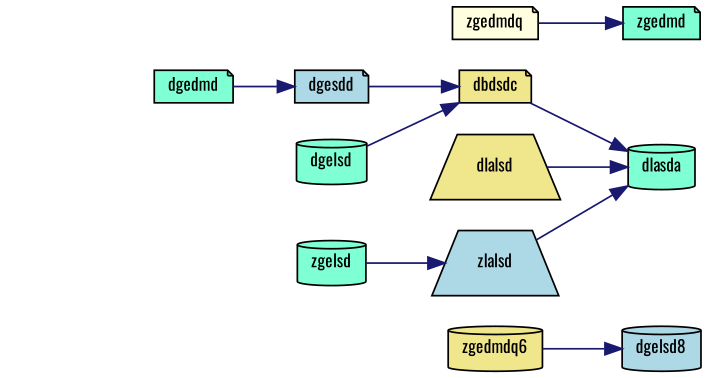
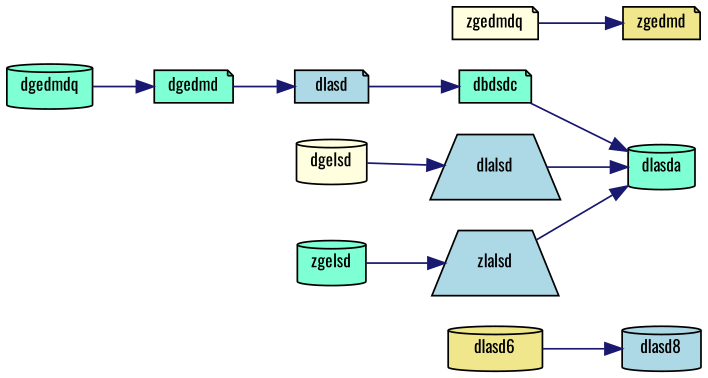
(662, 23) -> (662, 23)
none -> (50, 87)
(332, 87) -> (332, 87)
(495, 87) -> (495, 87)
(405, 128) -> (397, 164)
(332, 162) -> (332, 162)
(495, 167) -> (495, 167)
(495, 349) -> (495, 349)
(662, 349) -> (662, 349)
